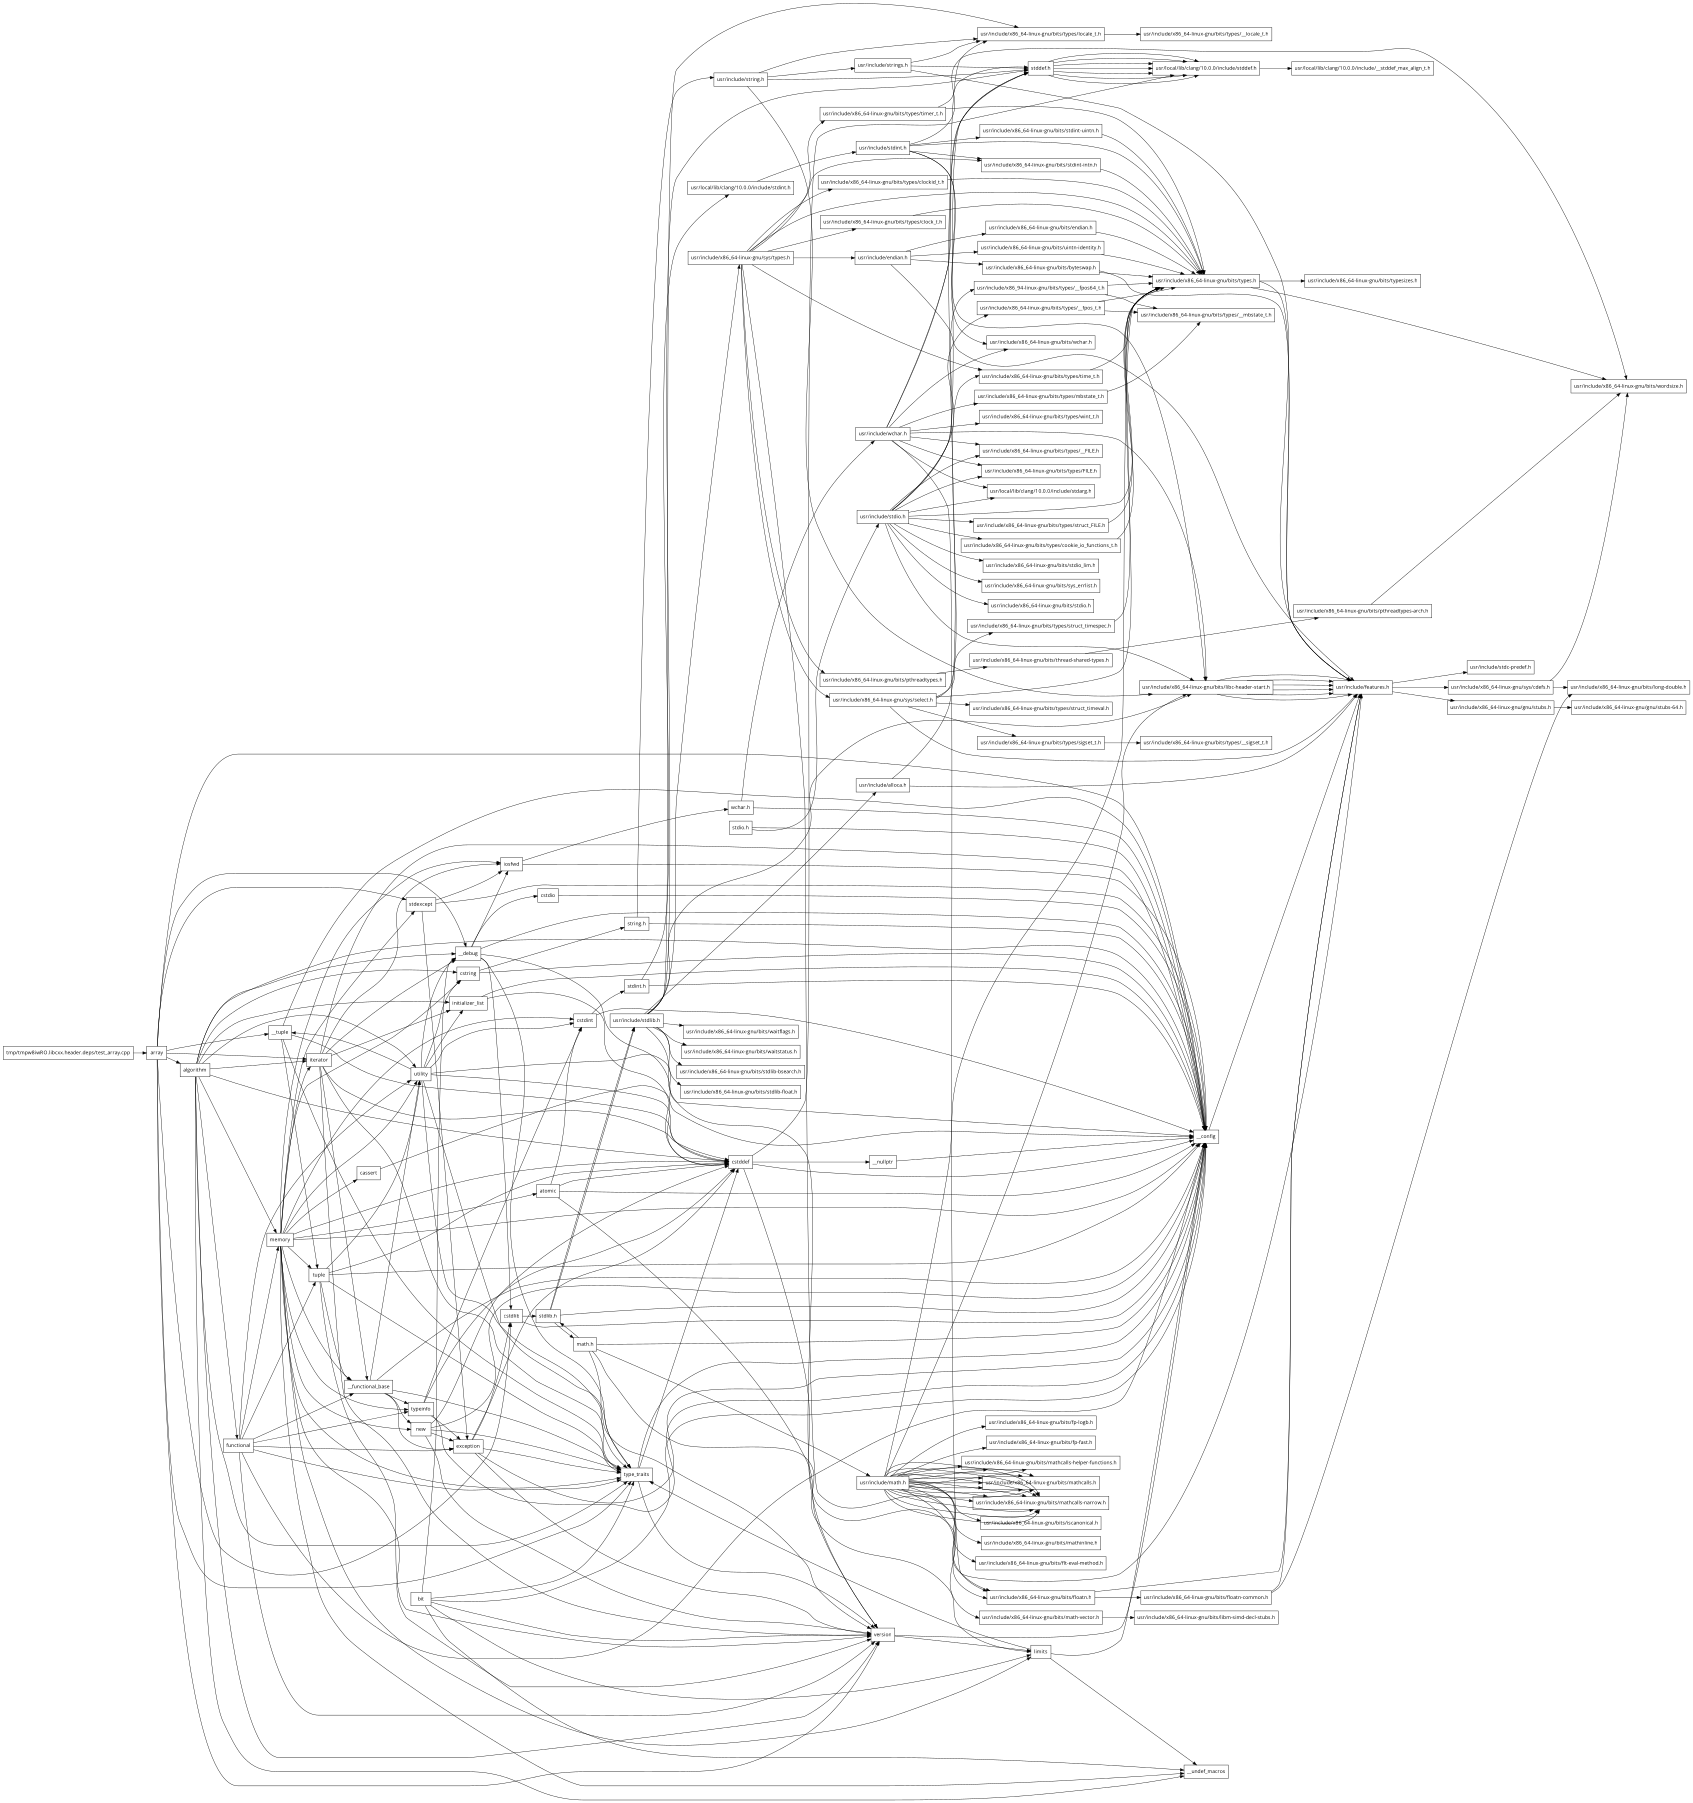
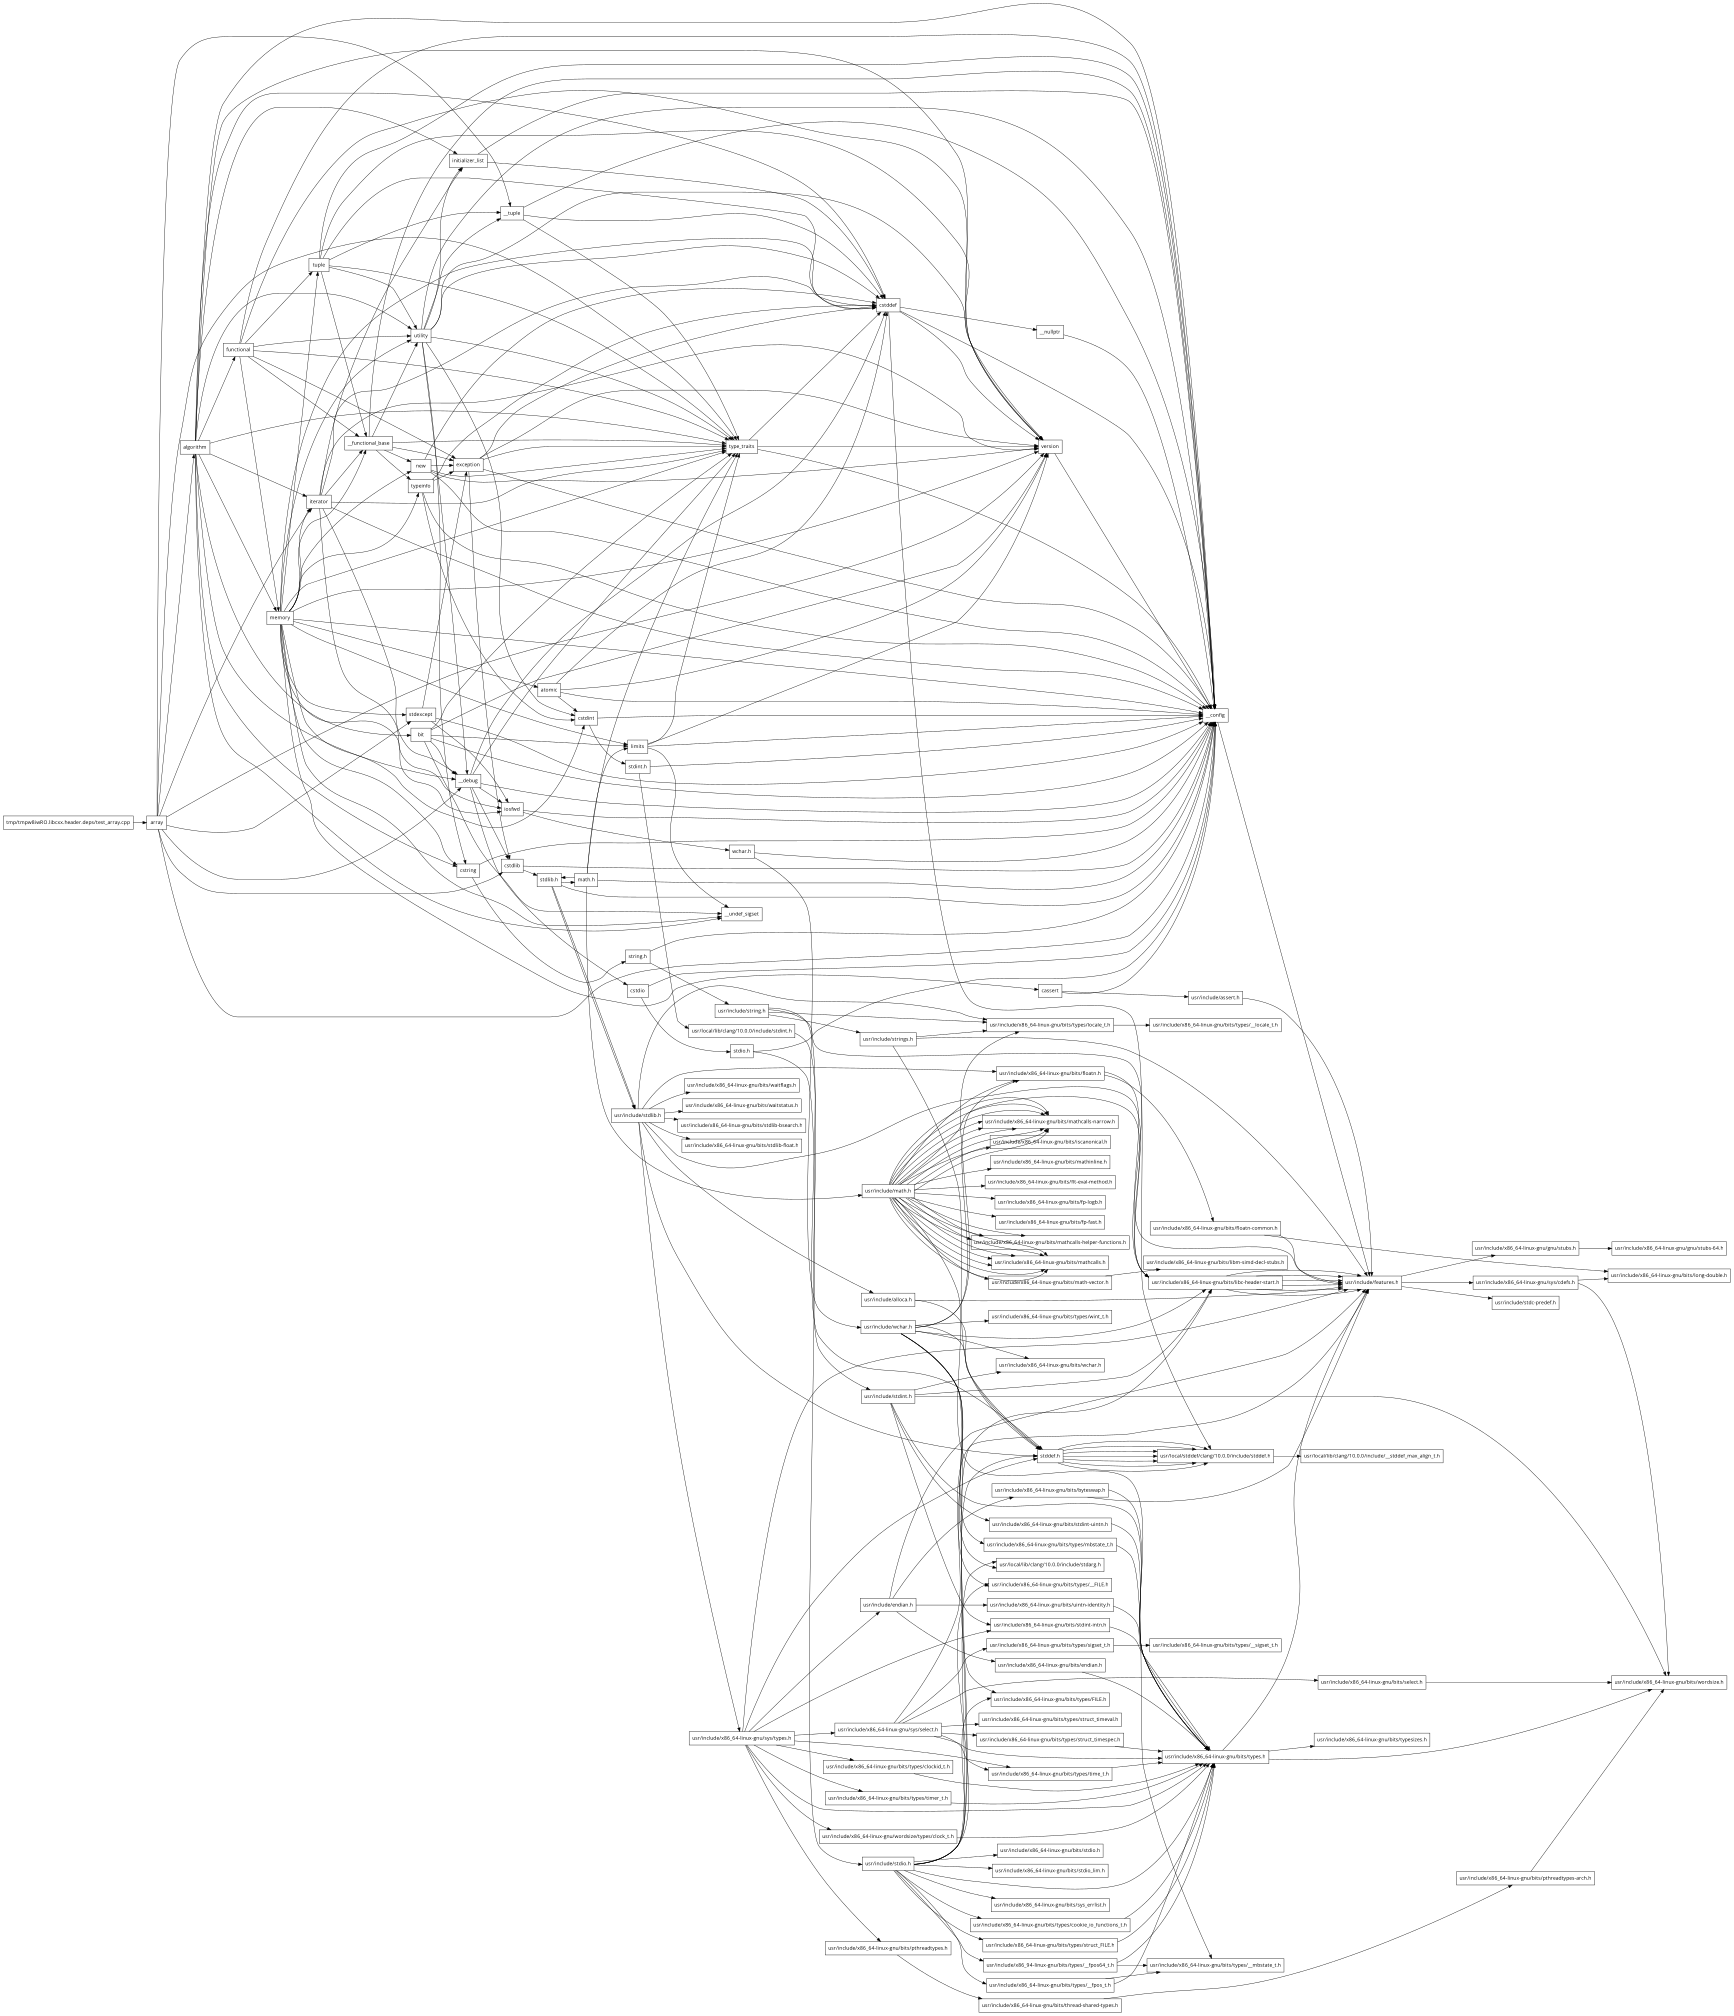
(1206, 68) -> (1215, 1456)
(967, 77) -> (854, 1557)
(883, 222) -> (888, 1837)
none -> (248, 642)
none -> (1215, 998)
none -> (675, 1039)
(299, 1152) -> (410, 226)
(329, 1428) -> none
(961, 1643) -> (891, 649)
none -> (1372, 1682)
(1206, 1772) -> (742, 914)
